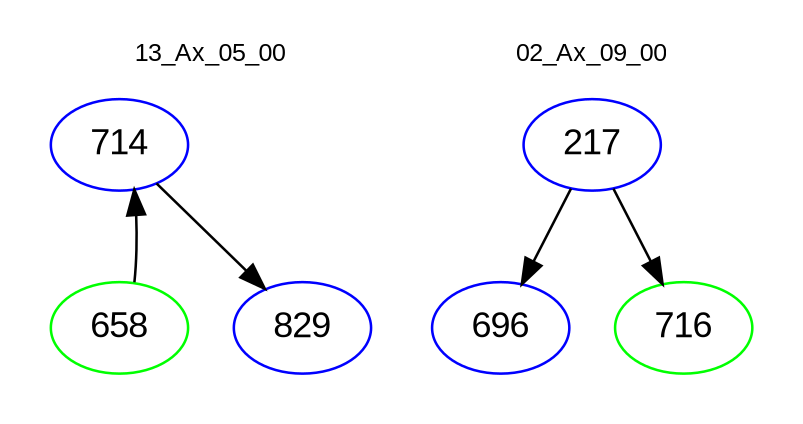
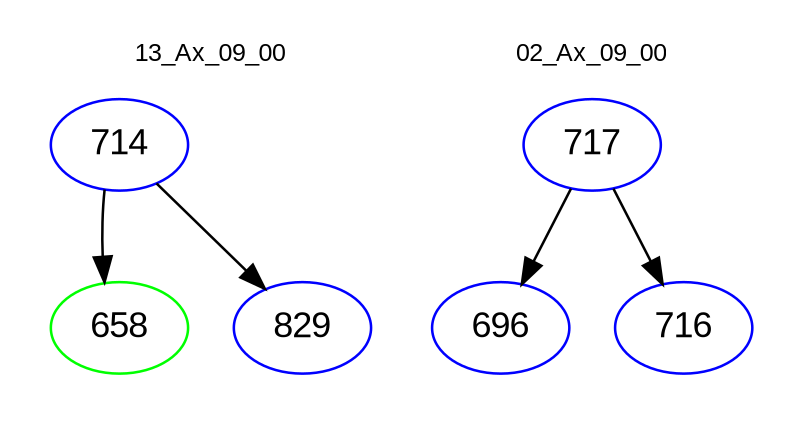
(211, 55) -> (211, 55)
(592, 145) -> (592, 145)
(136, 249) -> (102, 223)
(684, 328) -> (684, 328)
